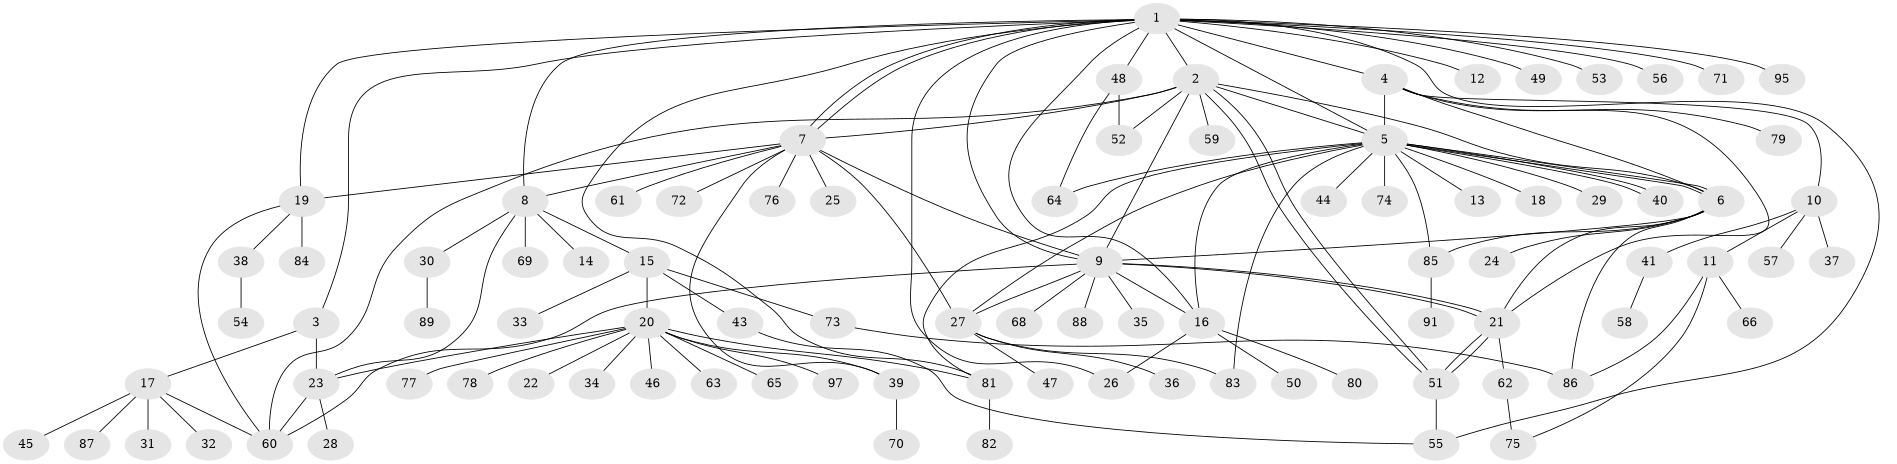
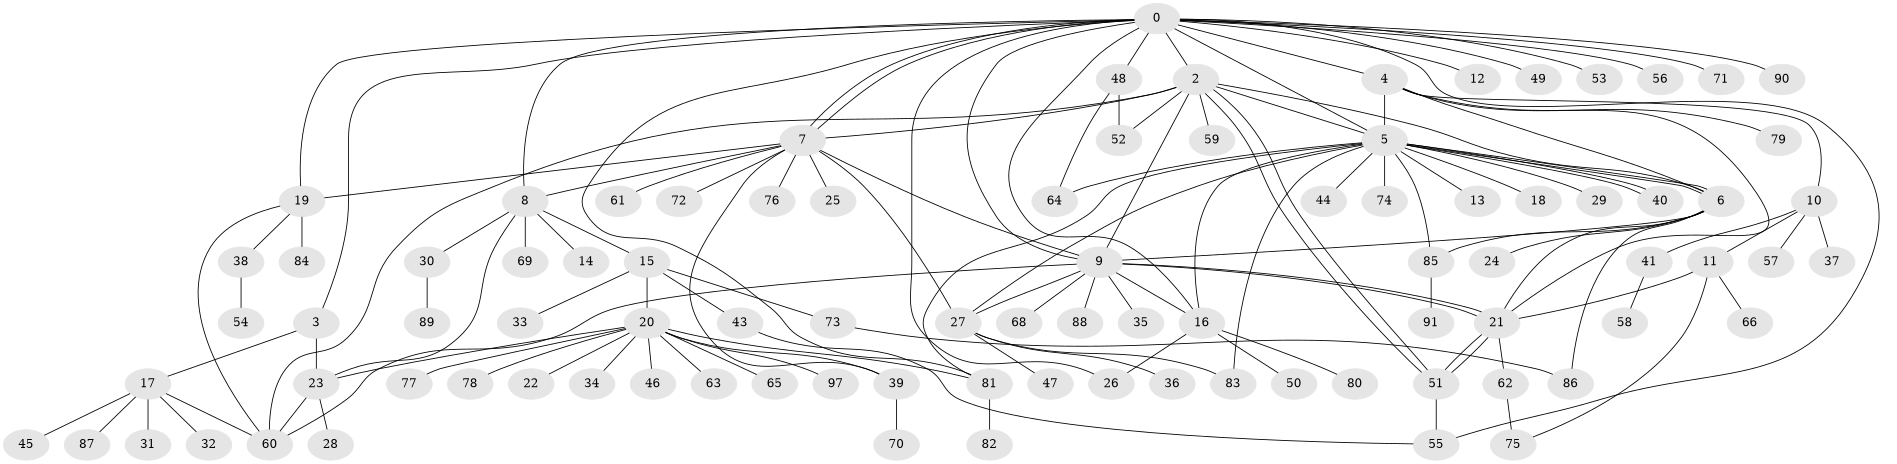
(1157, 19) -> (1157, 19)
(1782, 80) -> (1782, 80)
(1656, 337) -> (1607, 299)
